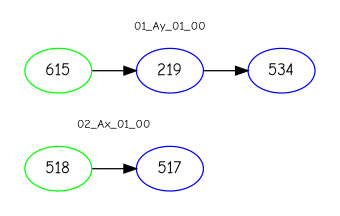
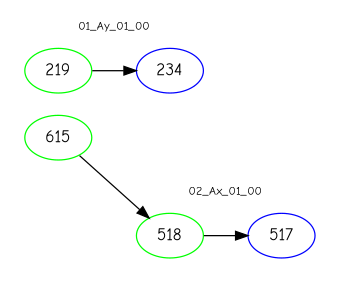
(108, 71) -> (110, 183)
(170, 71) -> (58, 71)
(282, 71) -> (170, 71)
